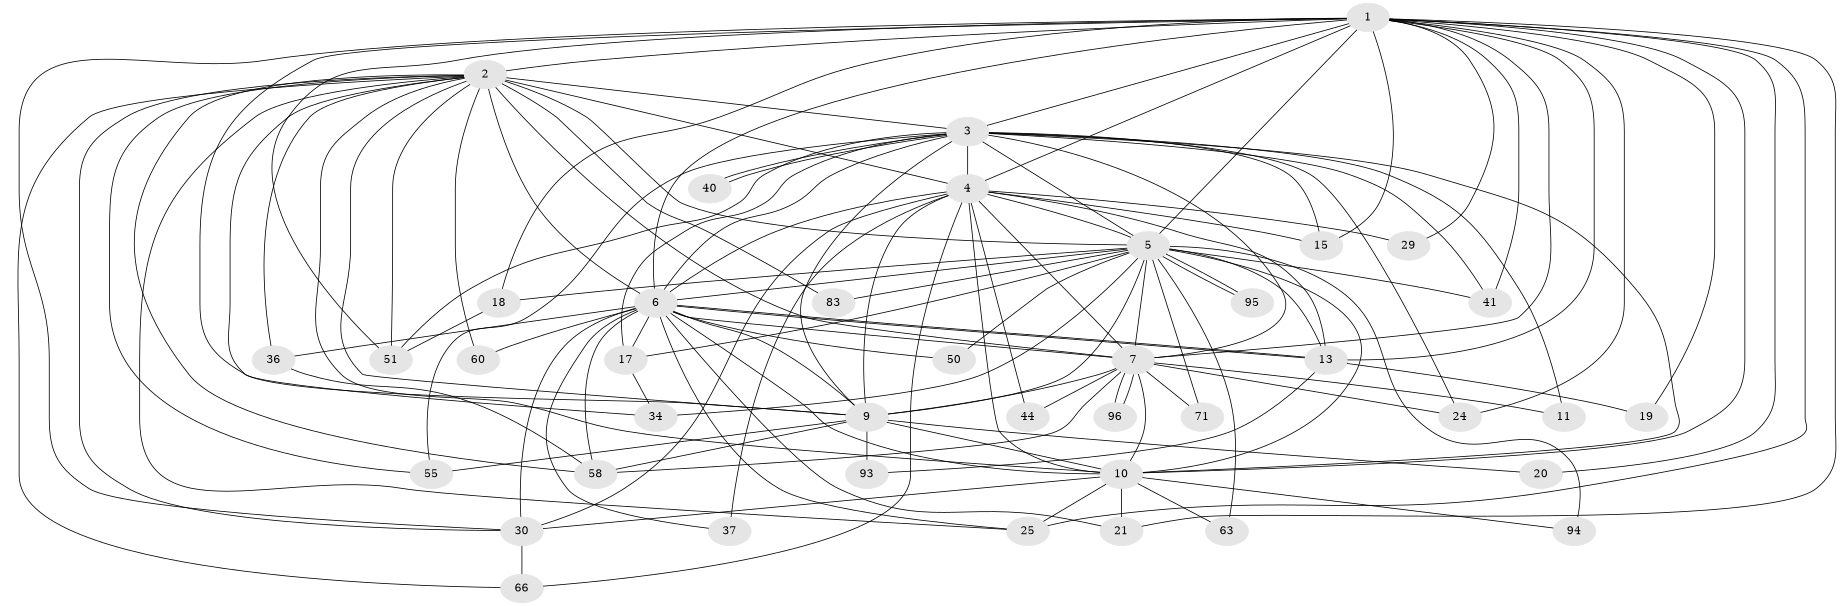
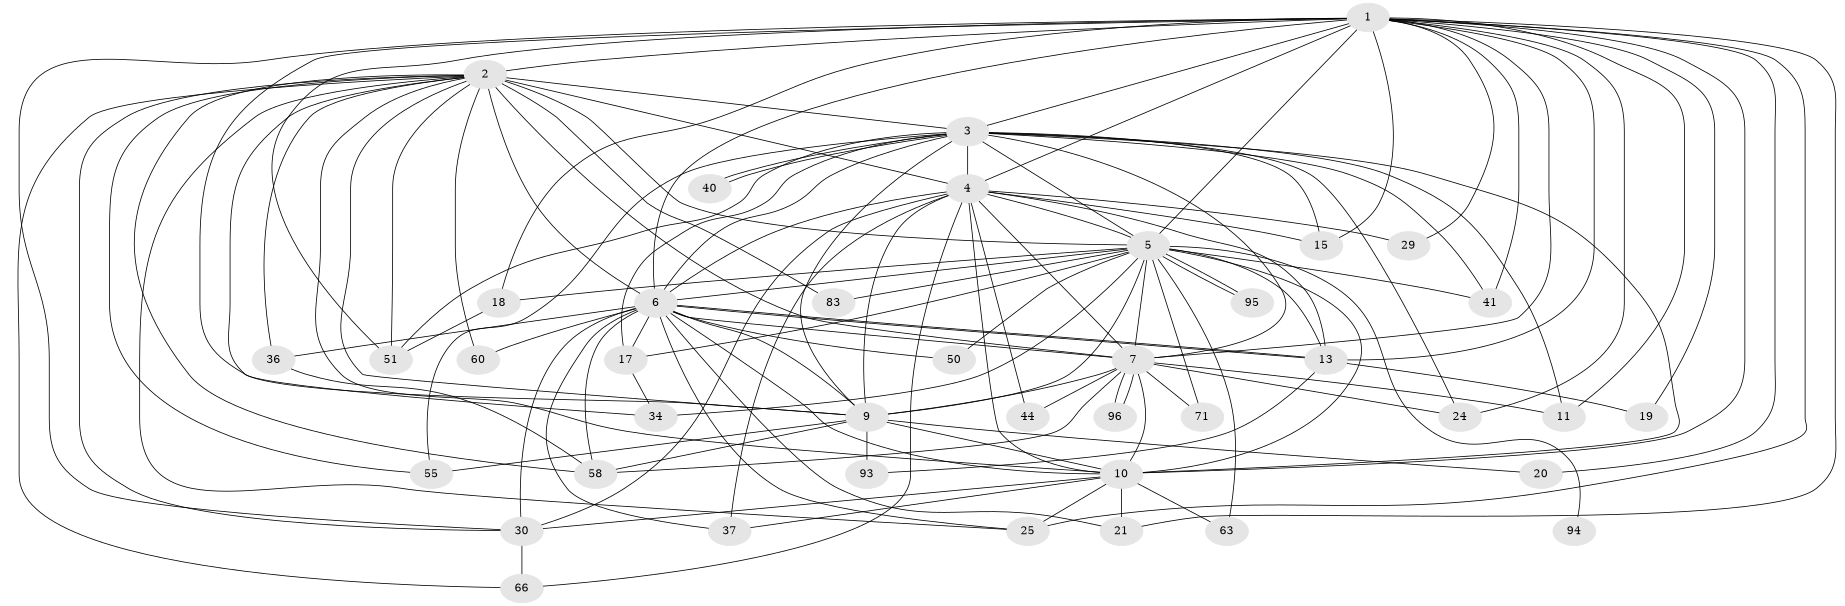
none -> (1683, 120)
(1327, 500) -> (926, 503)
